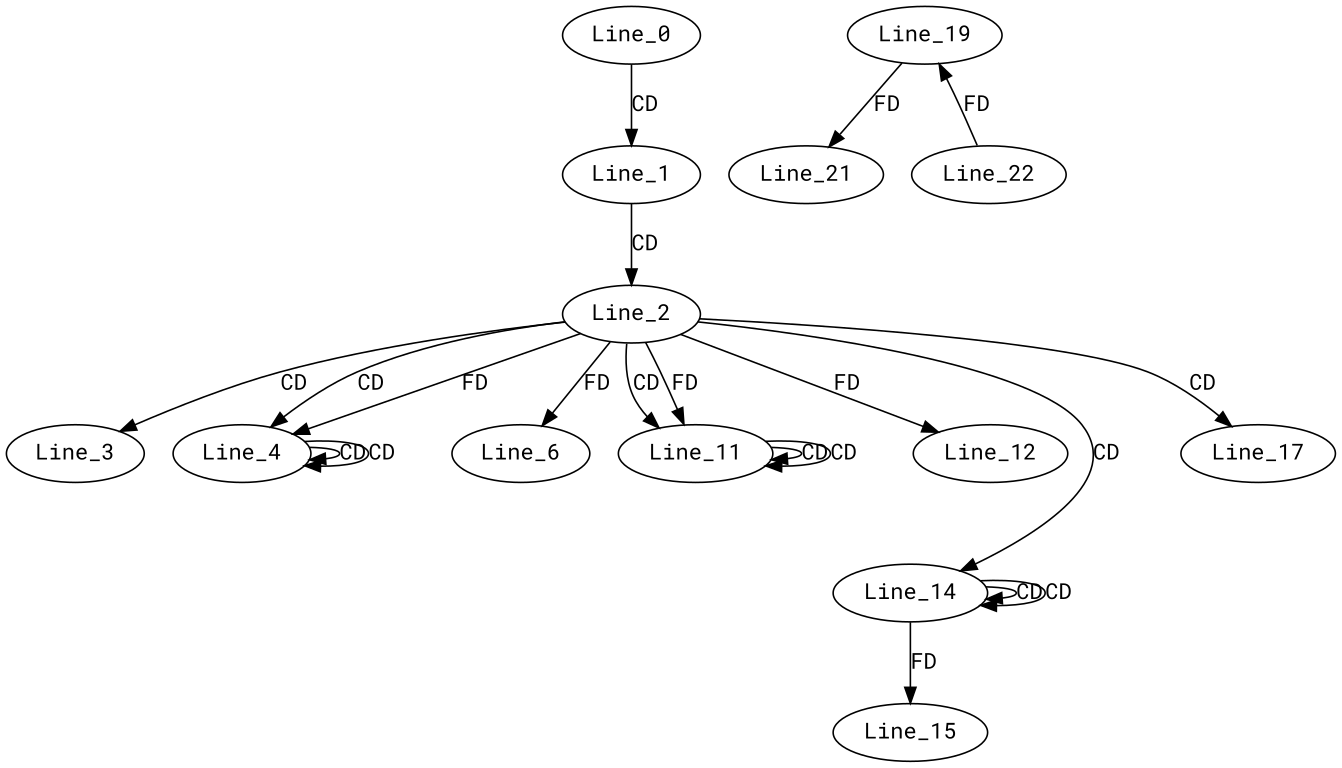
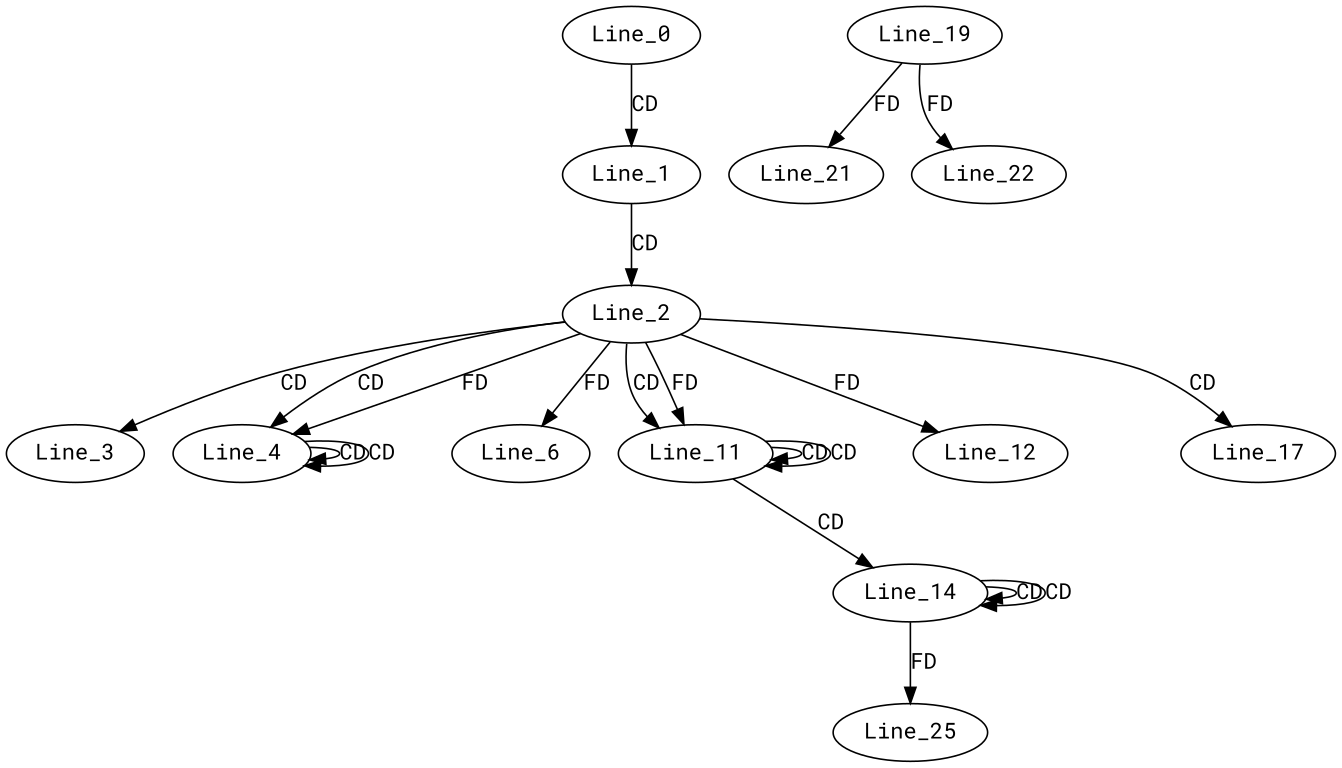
(962, 112) -> (922, 104)
(994, 377) -> (796, 519)
(910, 732) -> (910, 732)
